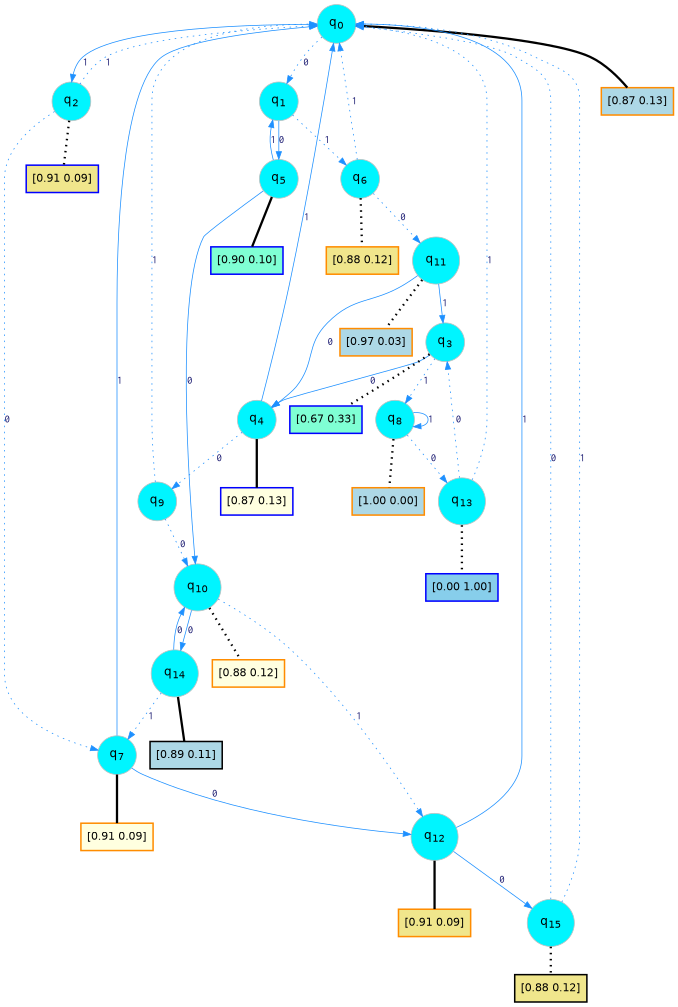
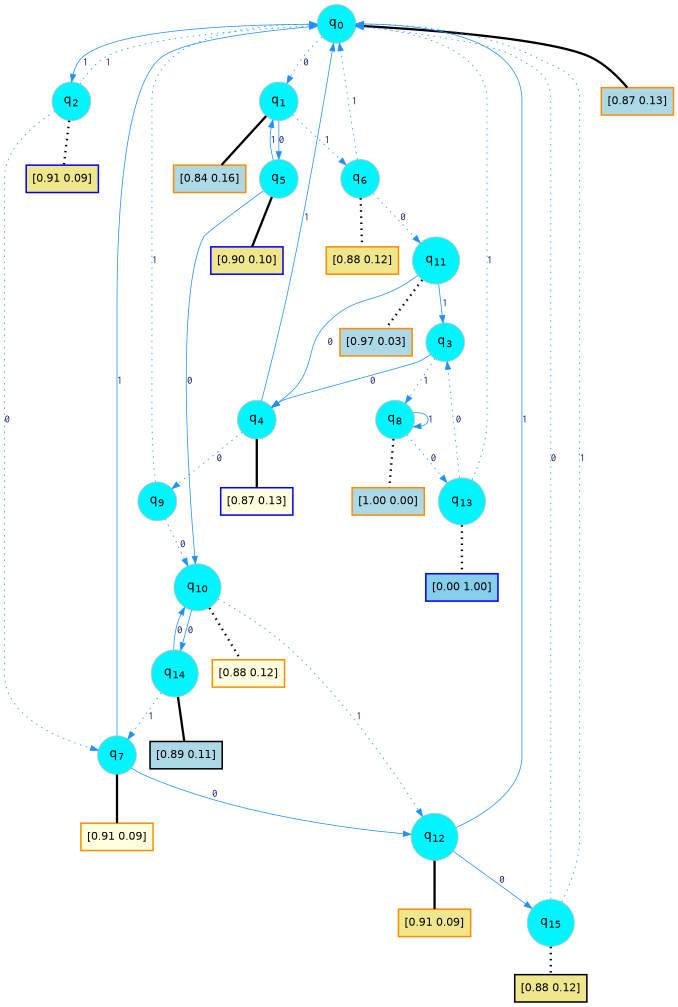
none -> (210, 179)
(247, 261) -> (247, 261)
(326, 420) -> none
